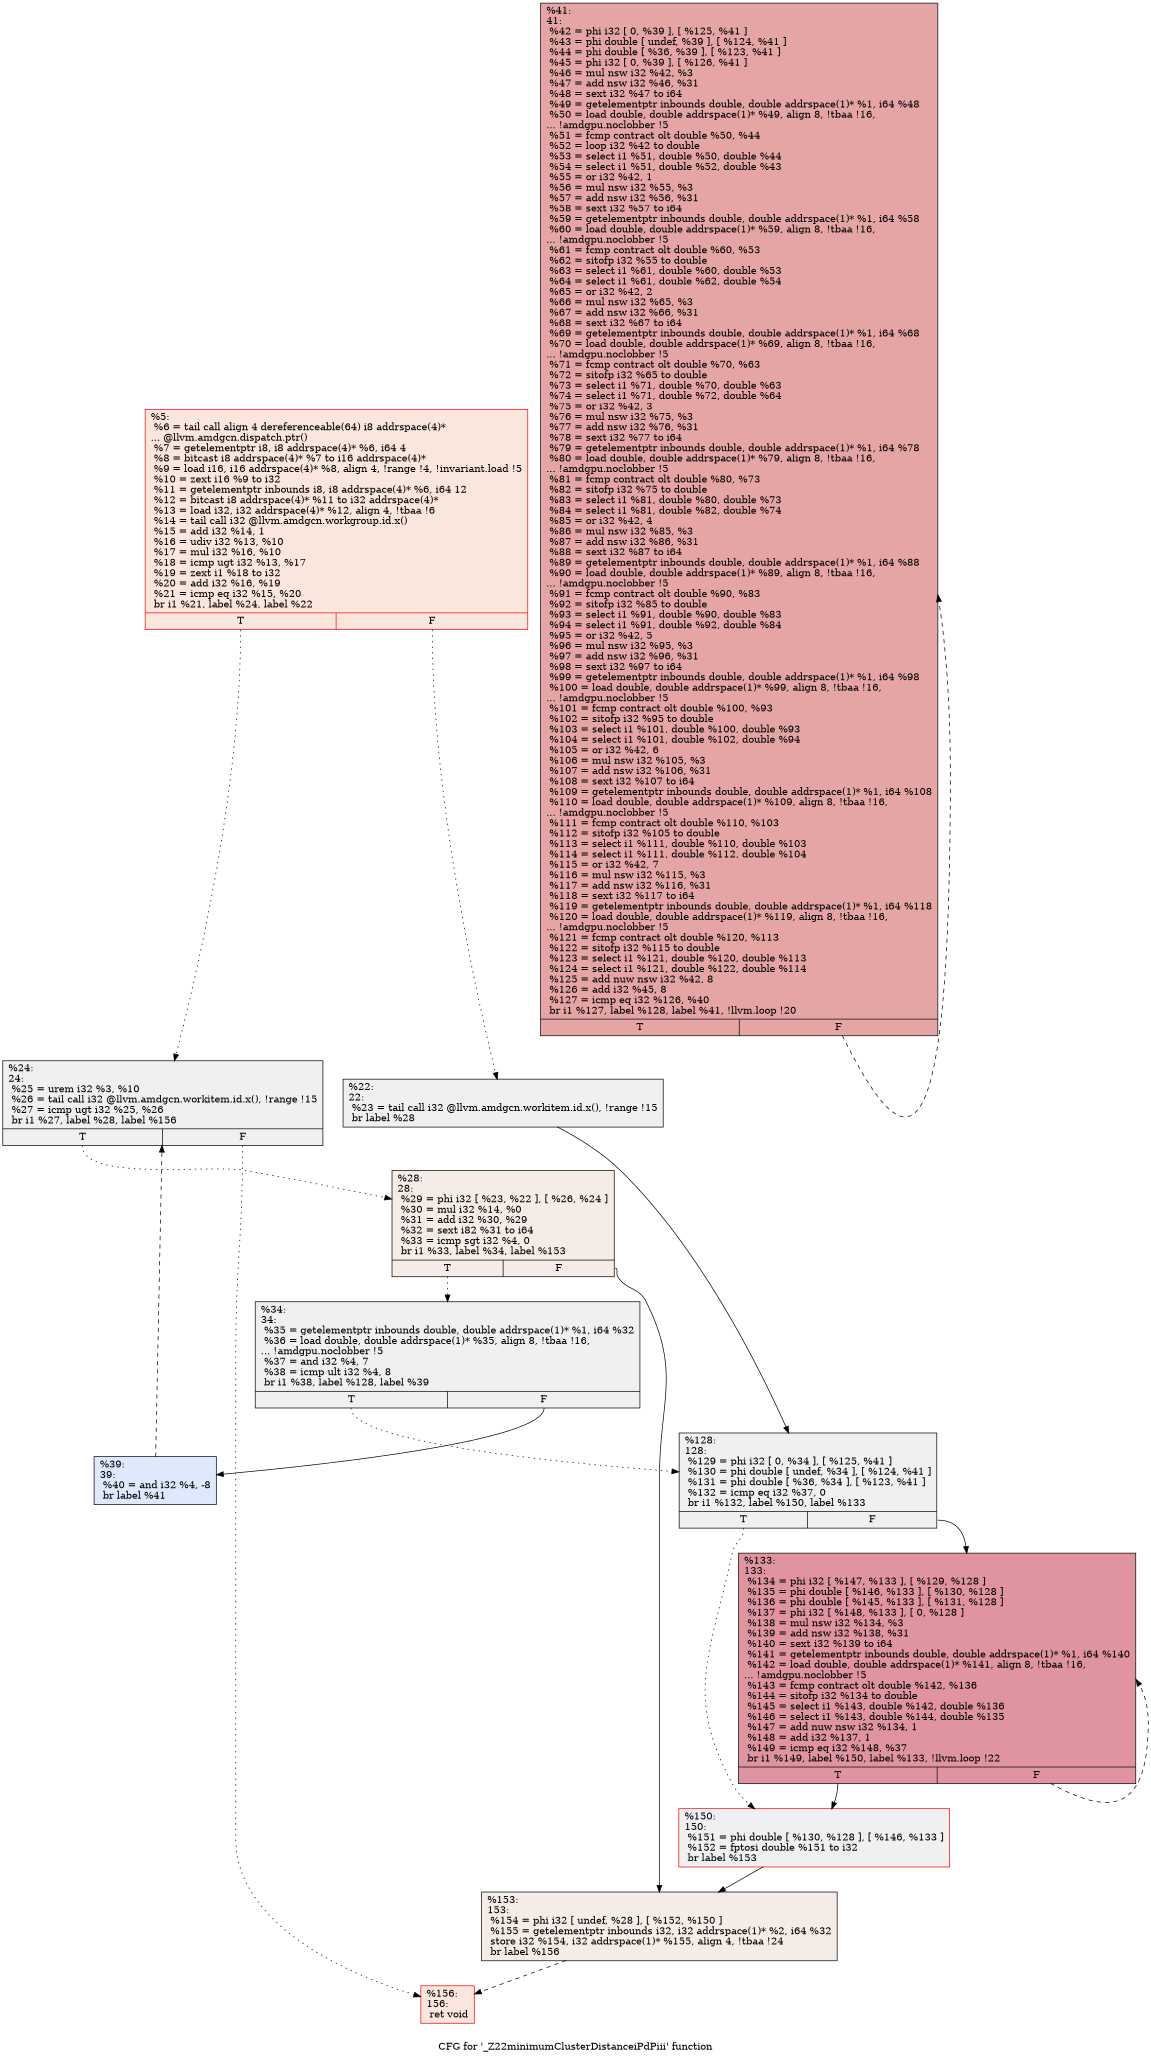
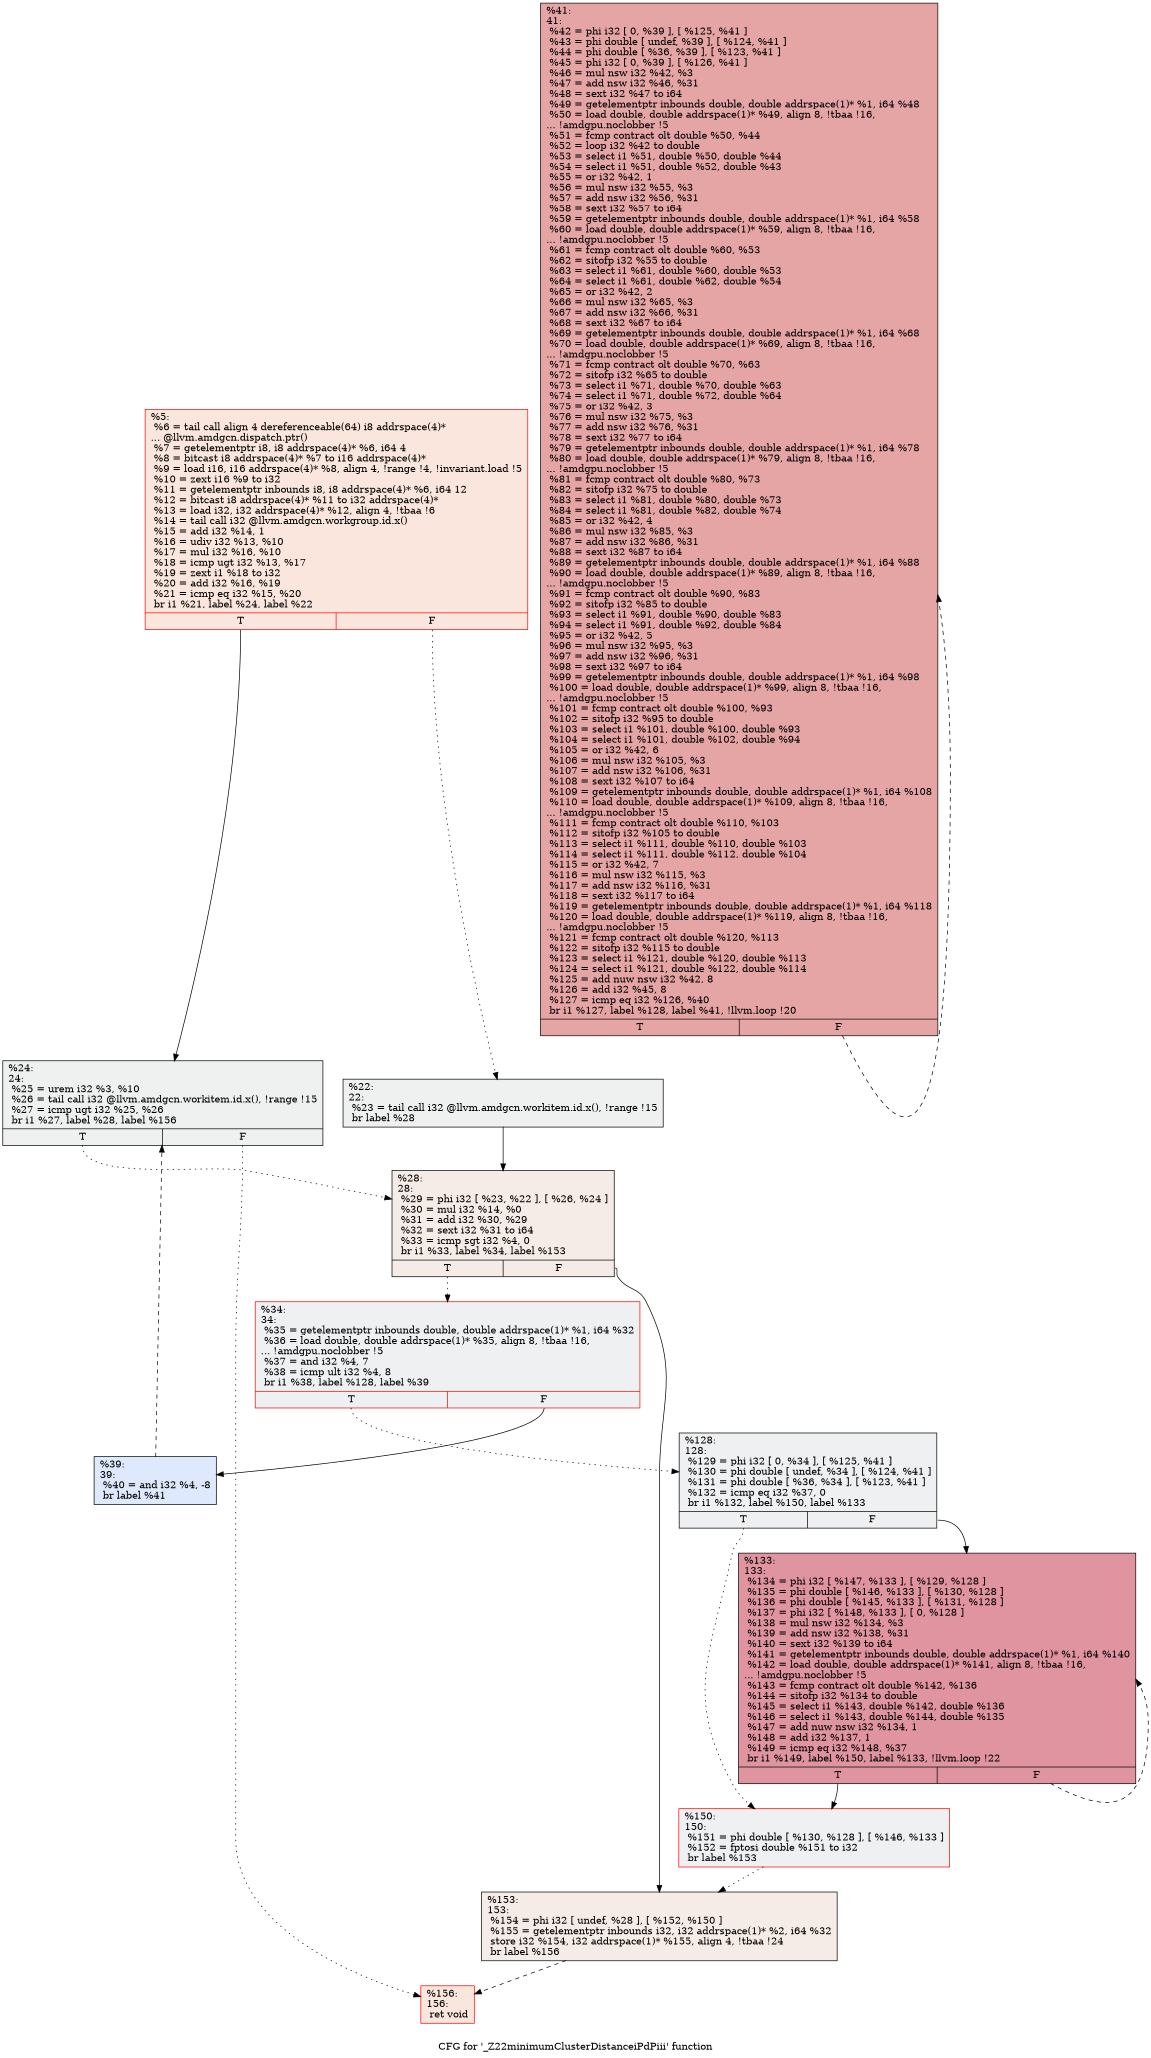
(221, 844) -> (221, 844)
(466, 1231) -> (466, 1231)
(693, 1259) -> (503, 1145)
(448, 1355) -> (448, 1355)
(744, 1878) -> (744, 1878)
